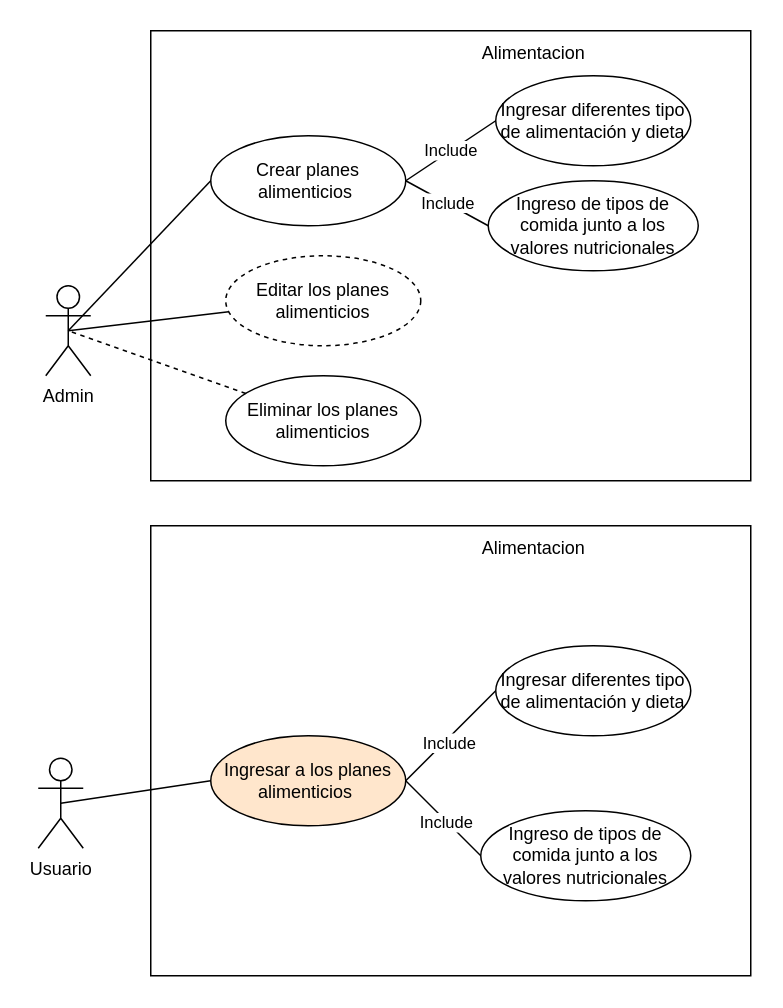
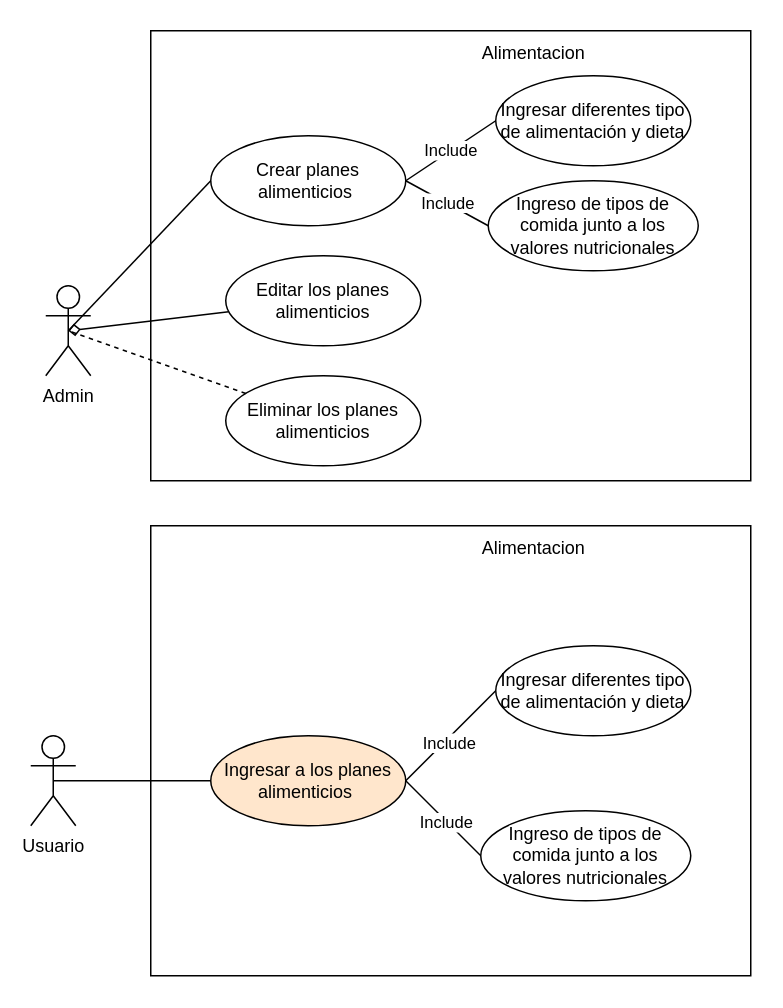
(323, 301) -> (323, 301)
(76, 330) -> (227, 312)
(61, 803) -> (53, 781)
